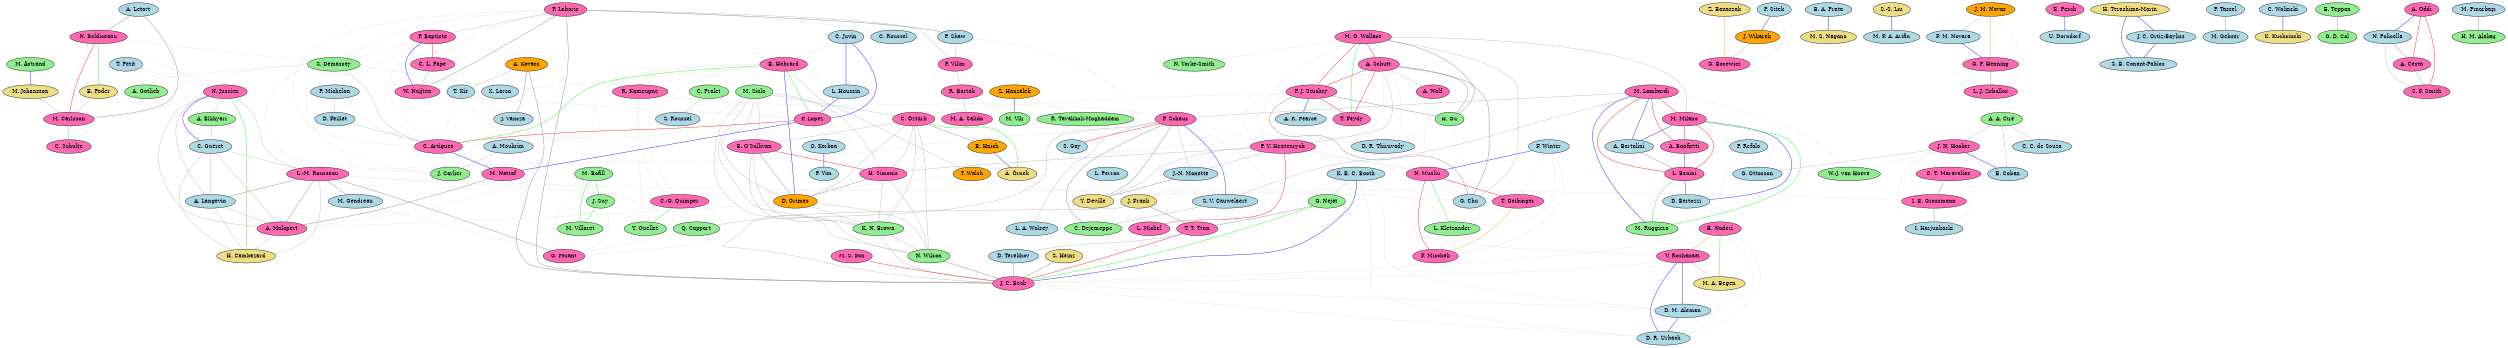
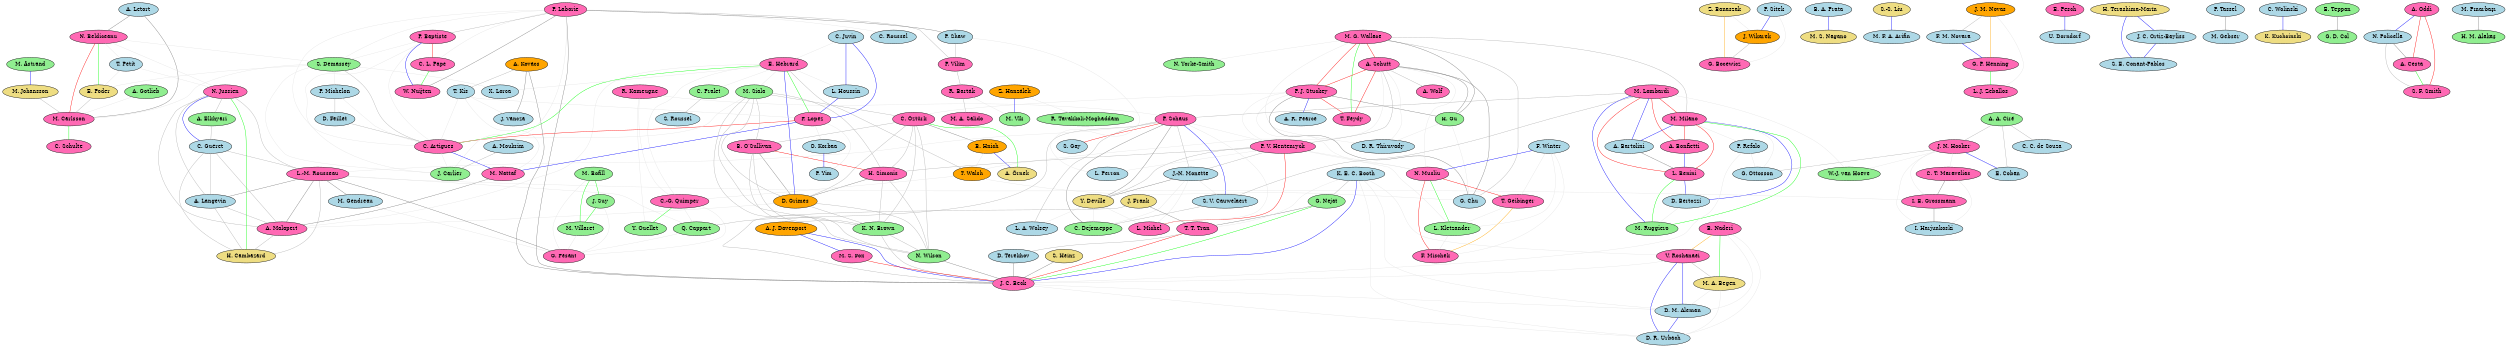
none -> (786, 229)
